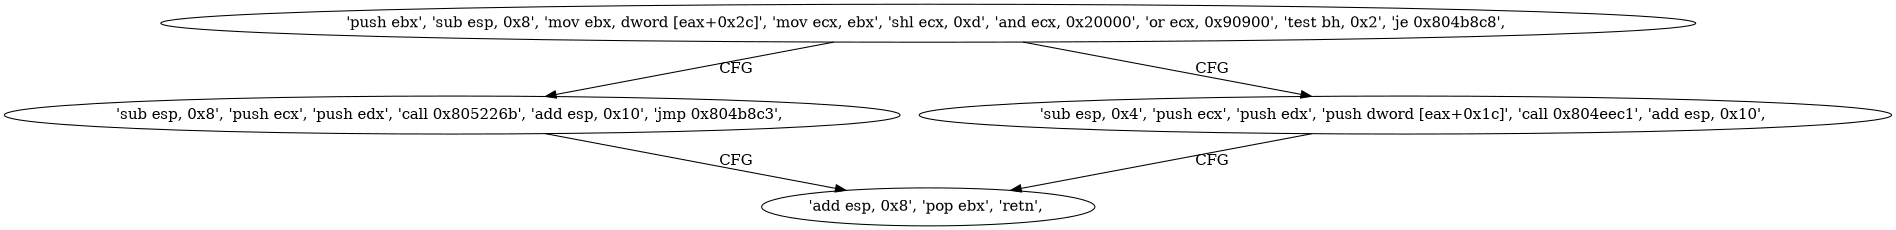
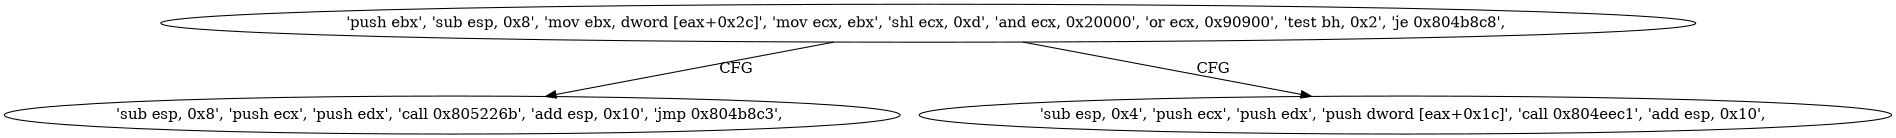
(928, 207) -> none
